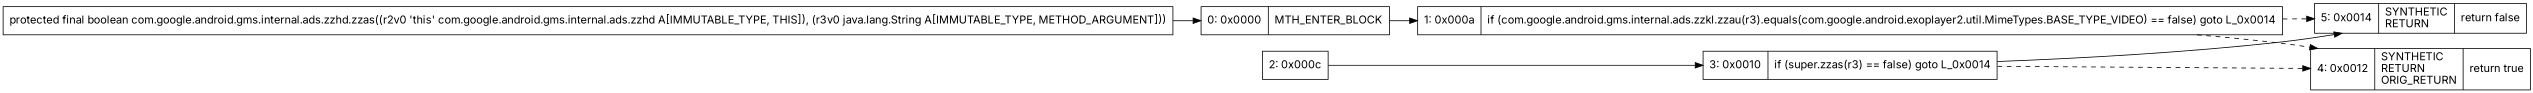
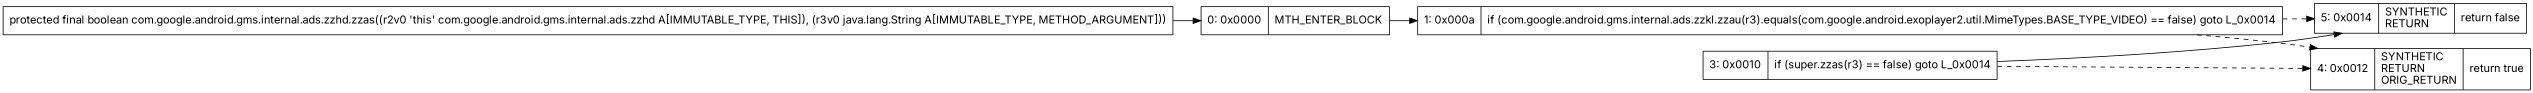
(1295, 65) -> none
